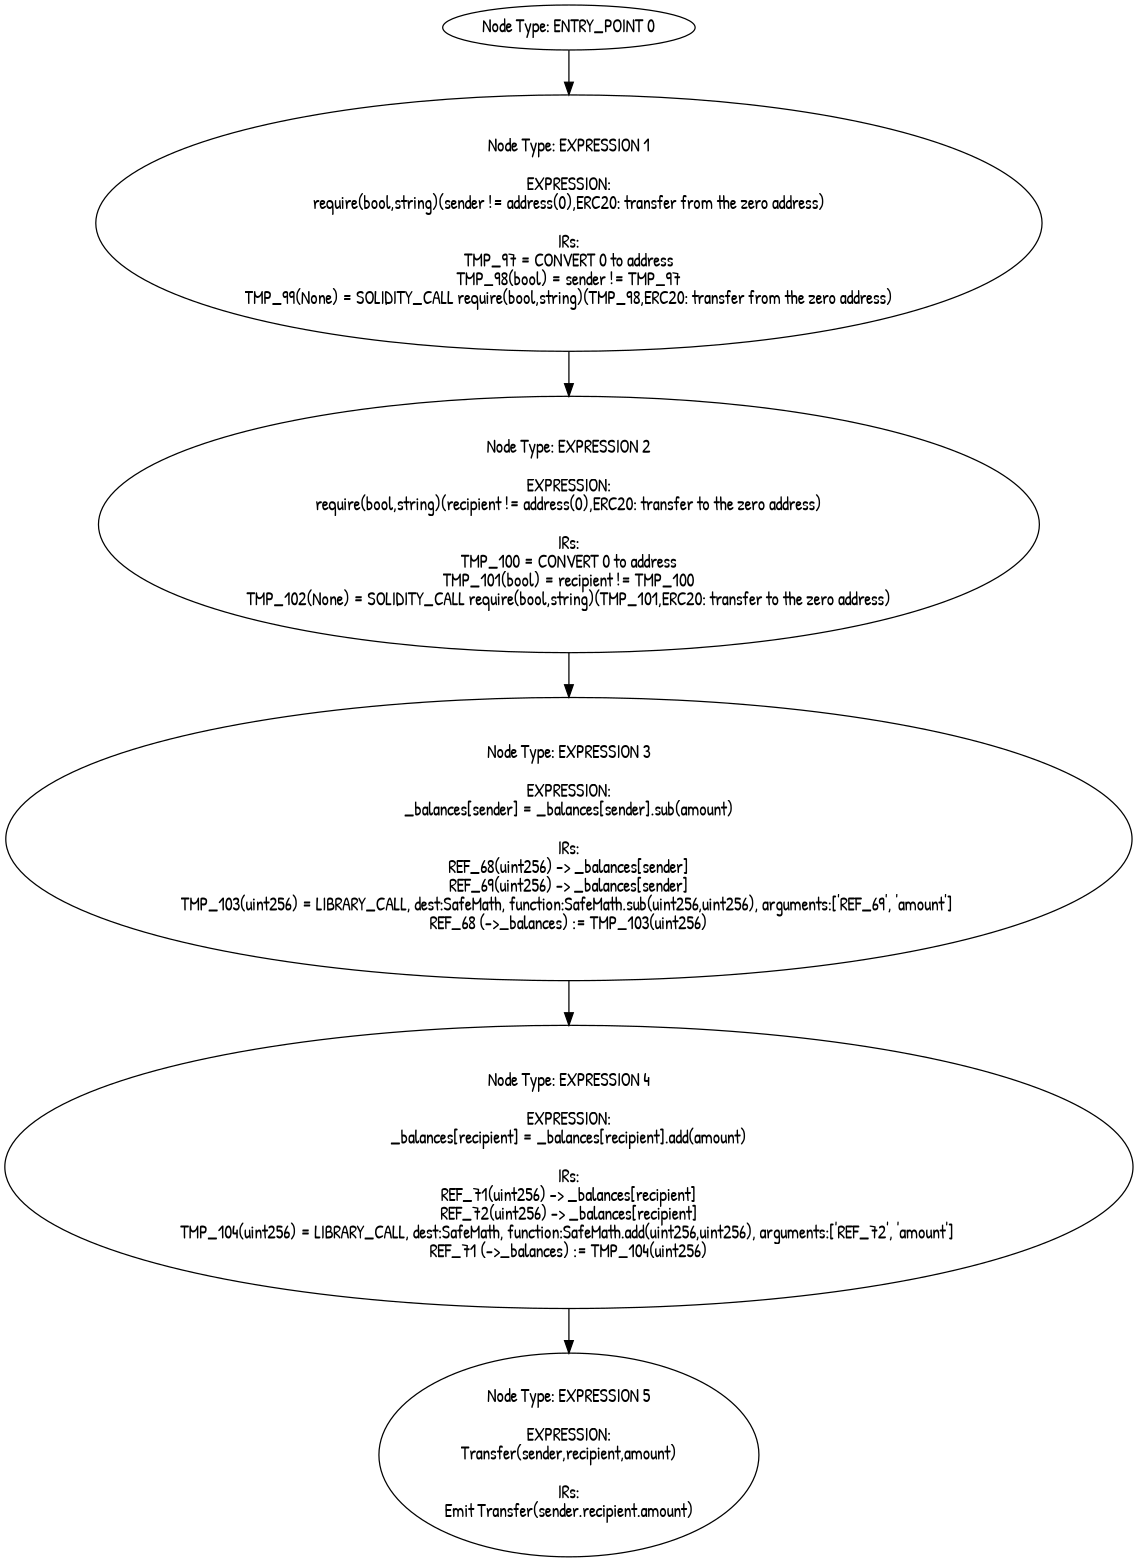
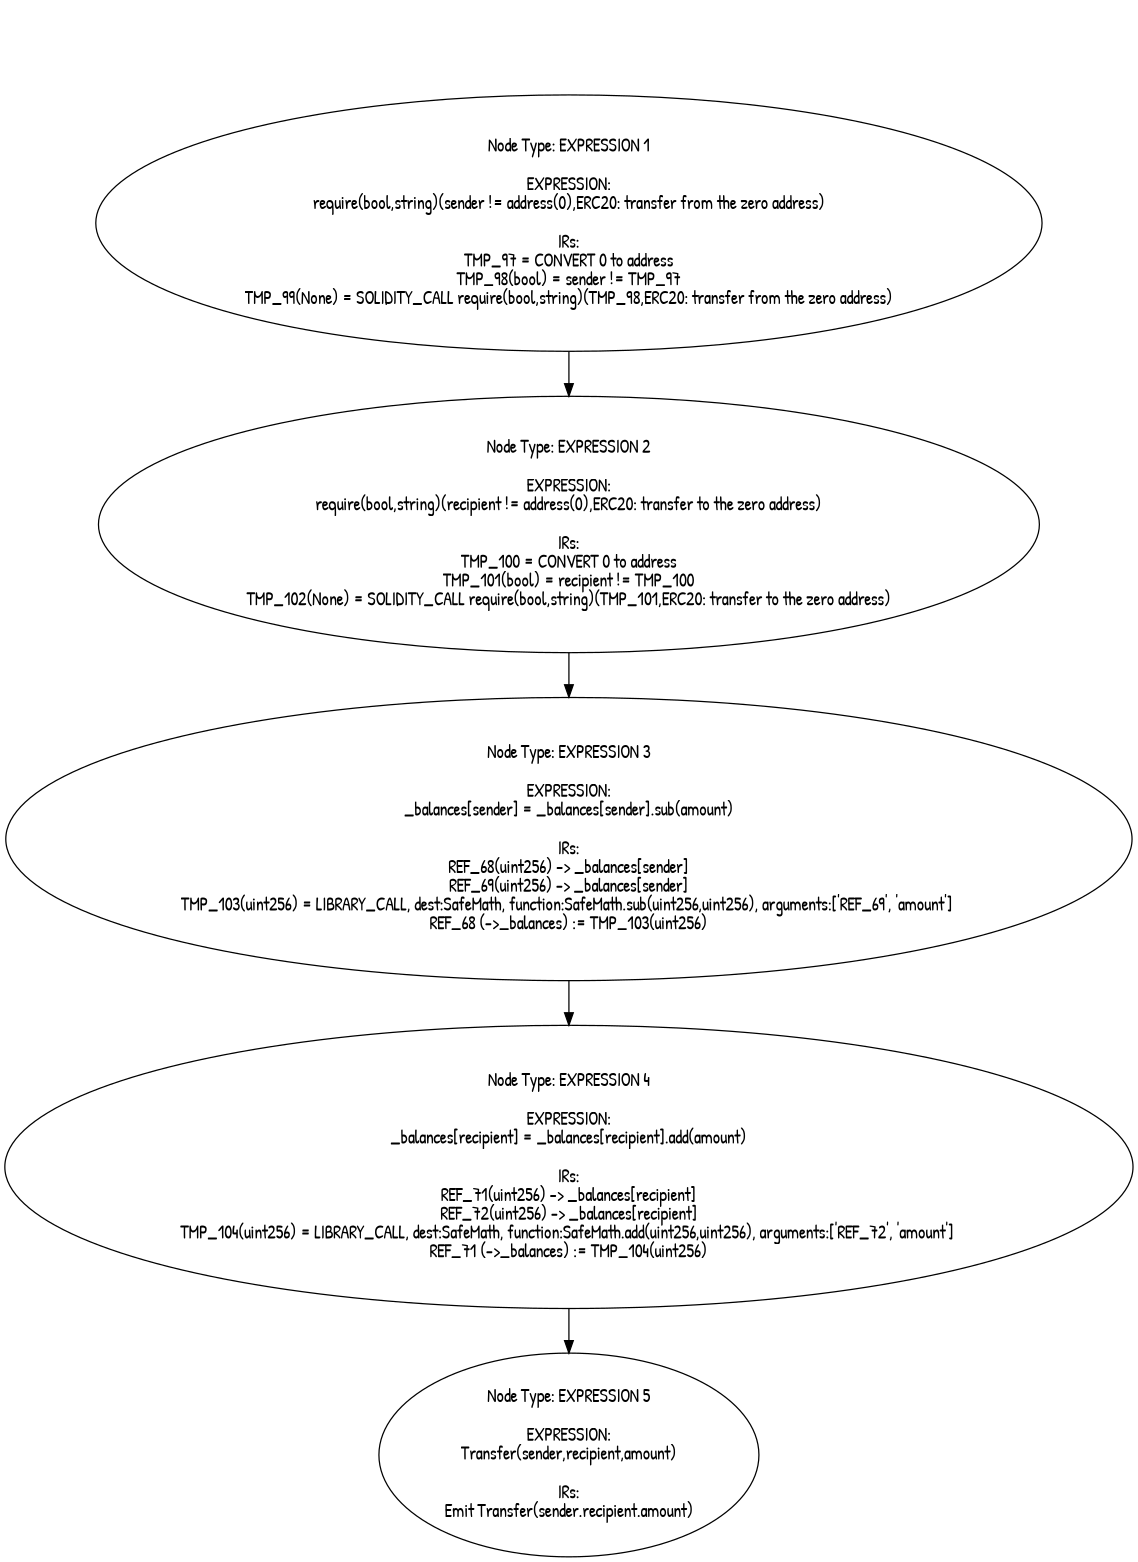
(569, 28) -> none
